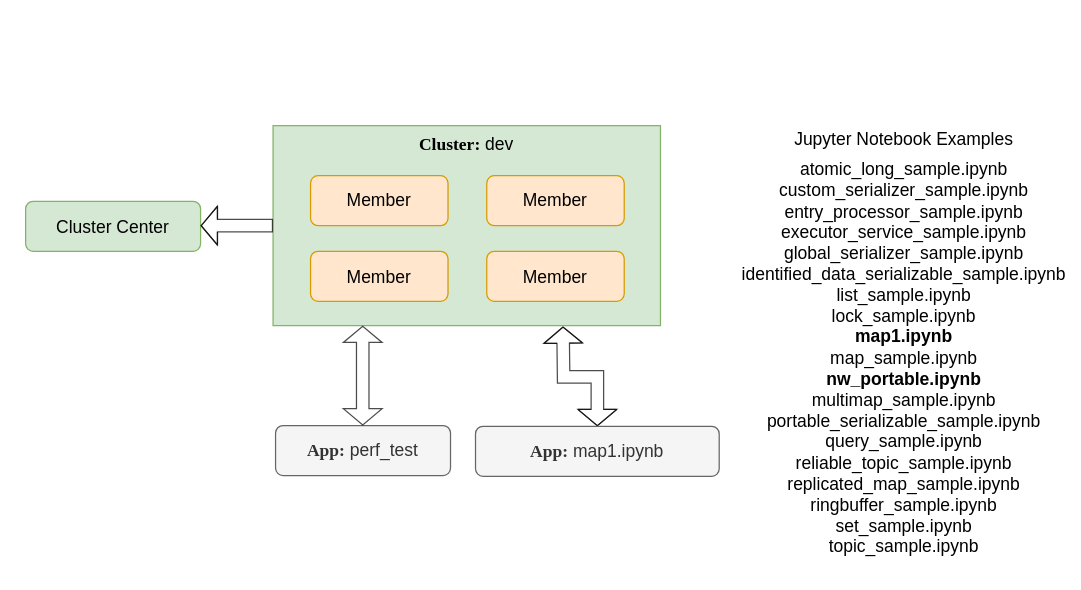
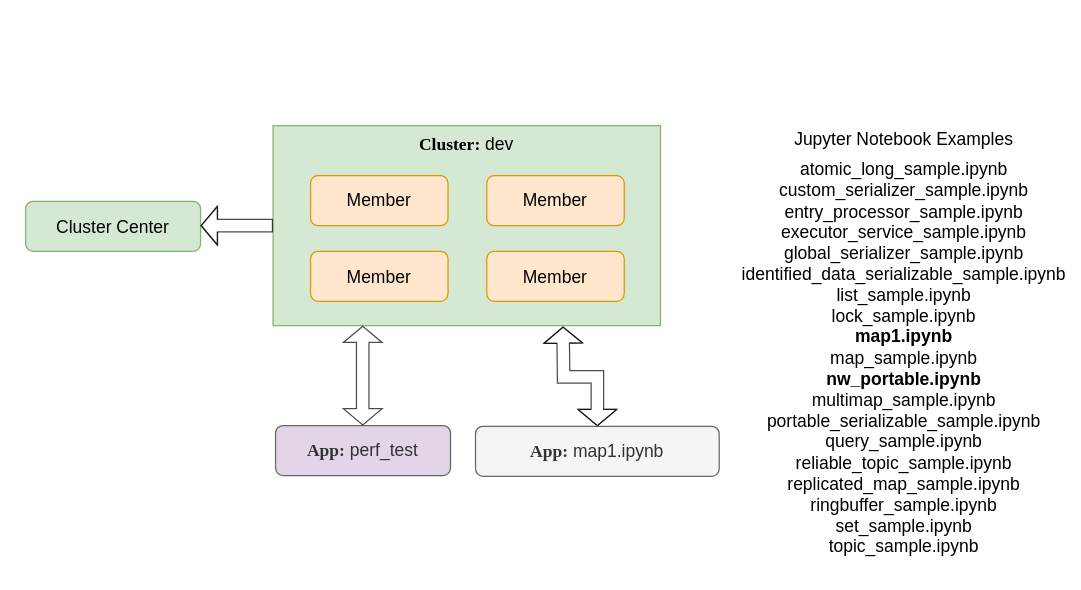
(363, 451) -> (363, 451)
